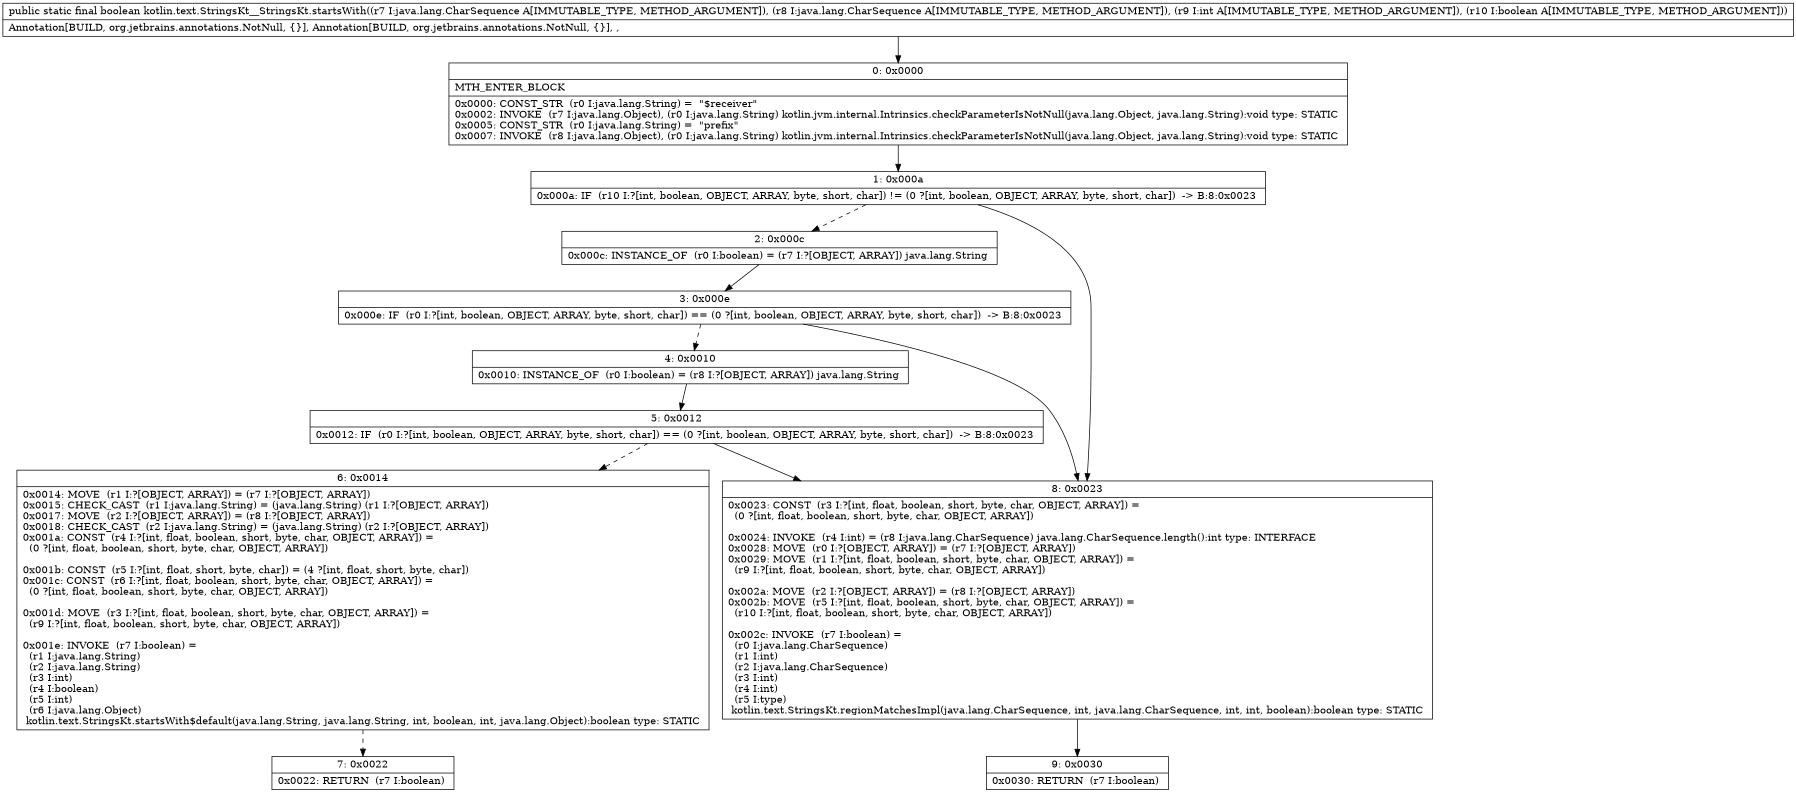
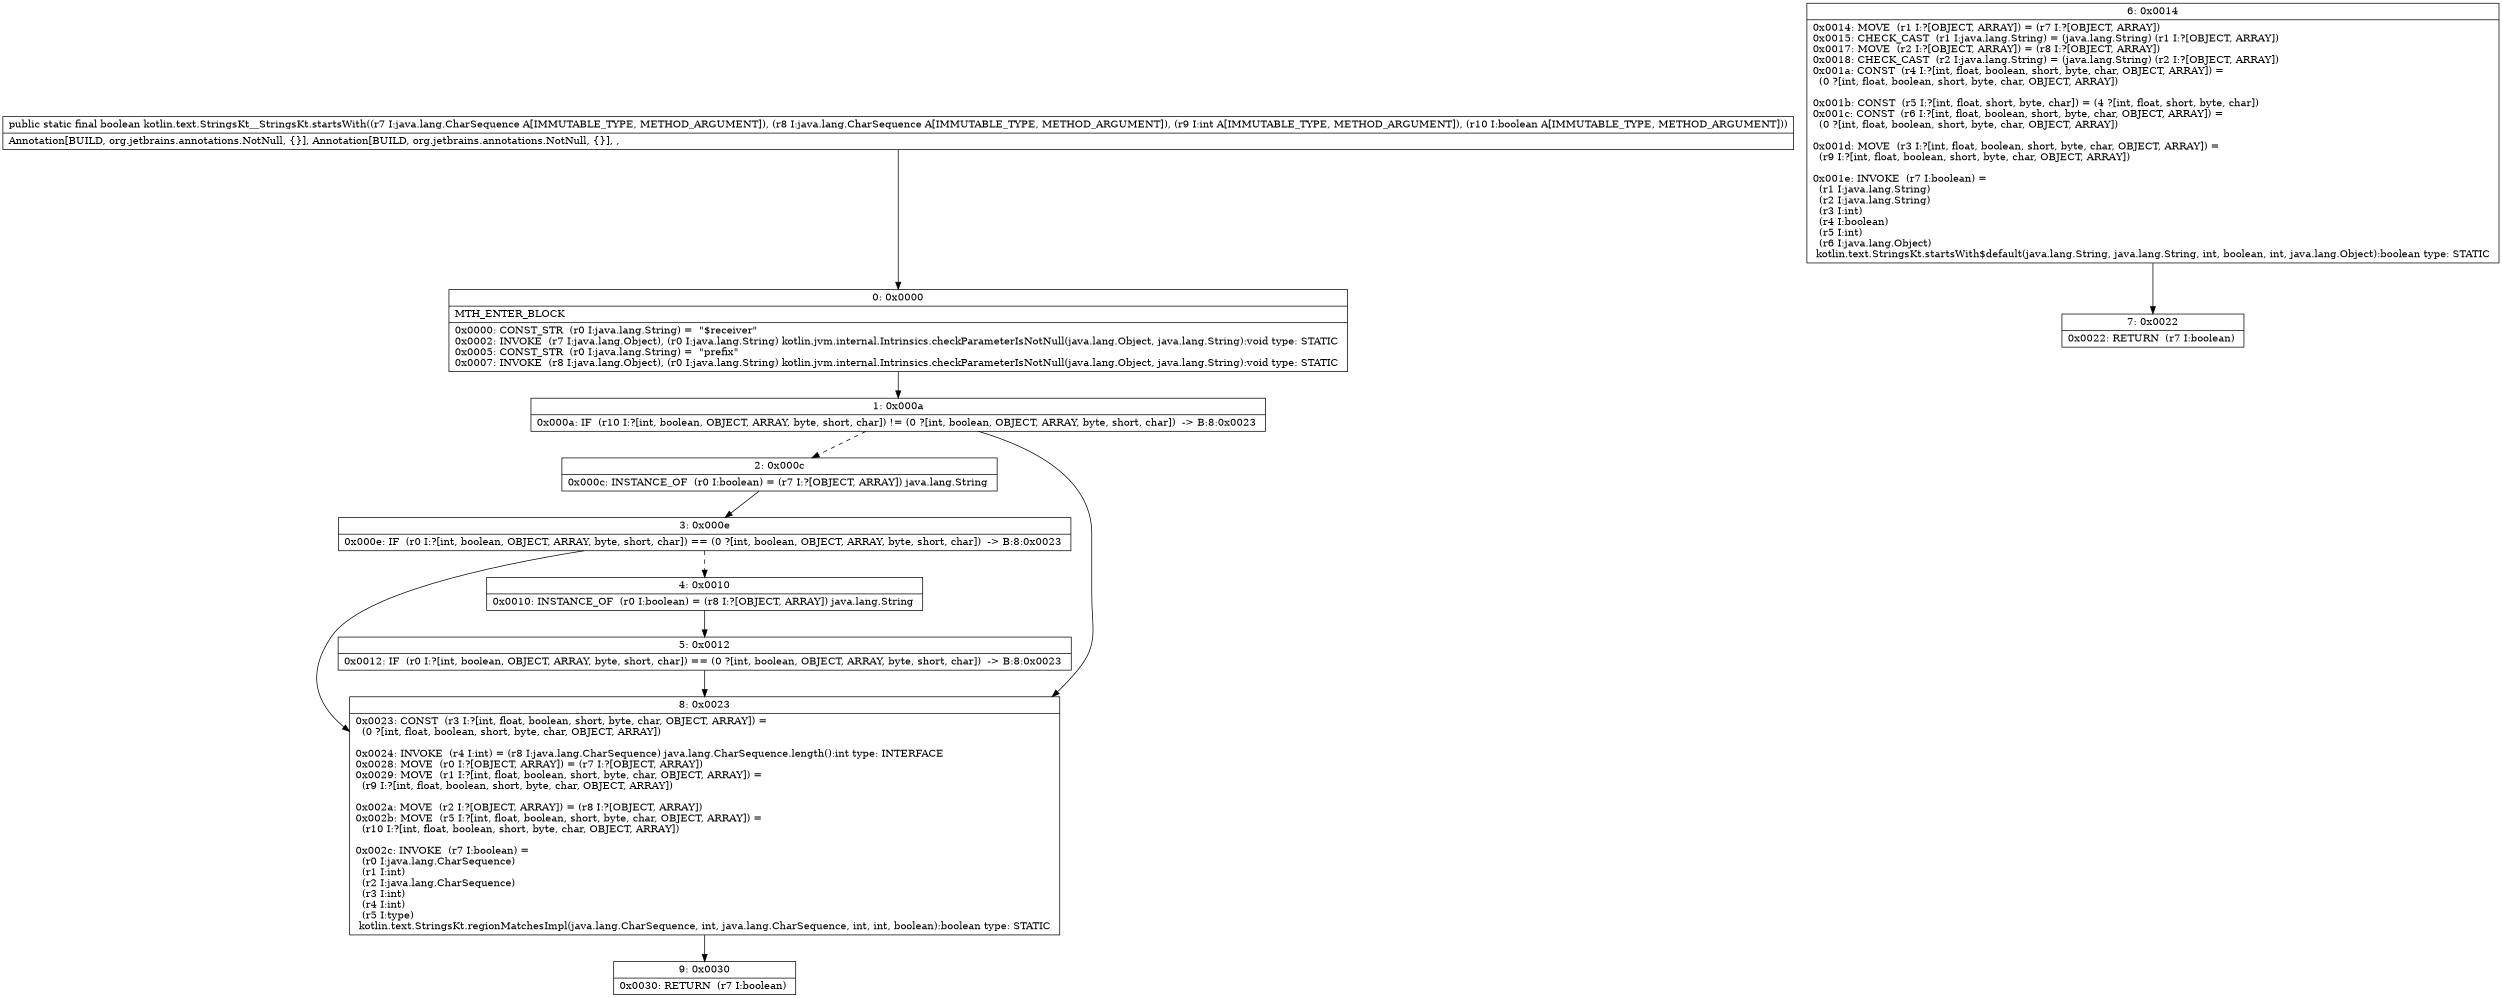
(627, 455) -> none
(363, 739) -> (2153, 285)
